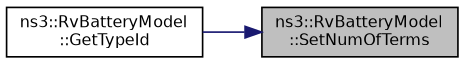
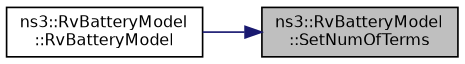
(105, 32) -> (105, 32)
